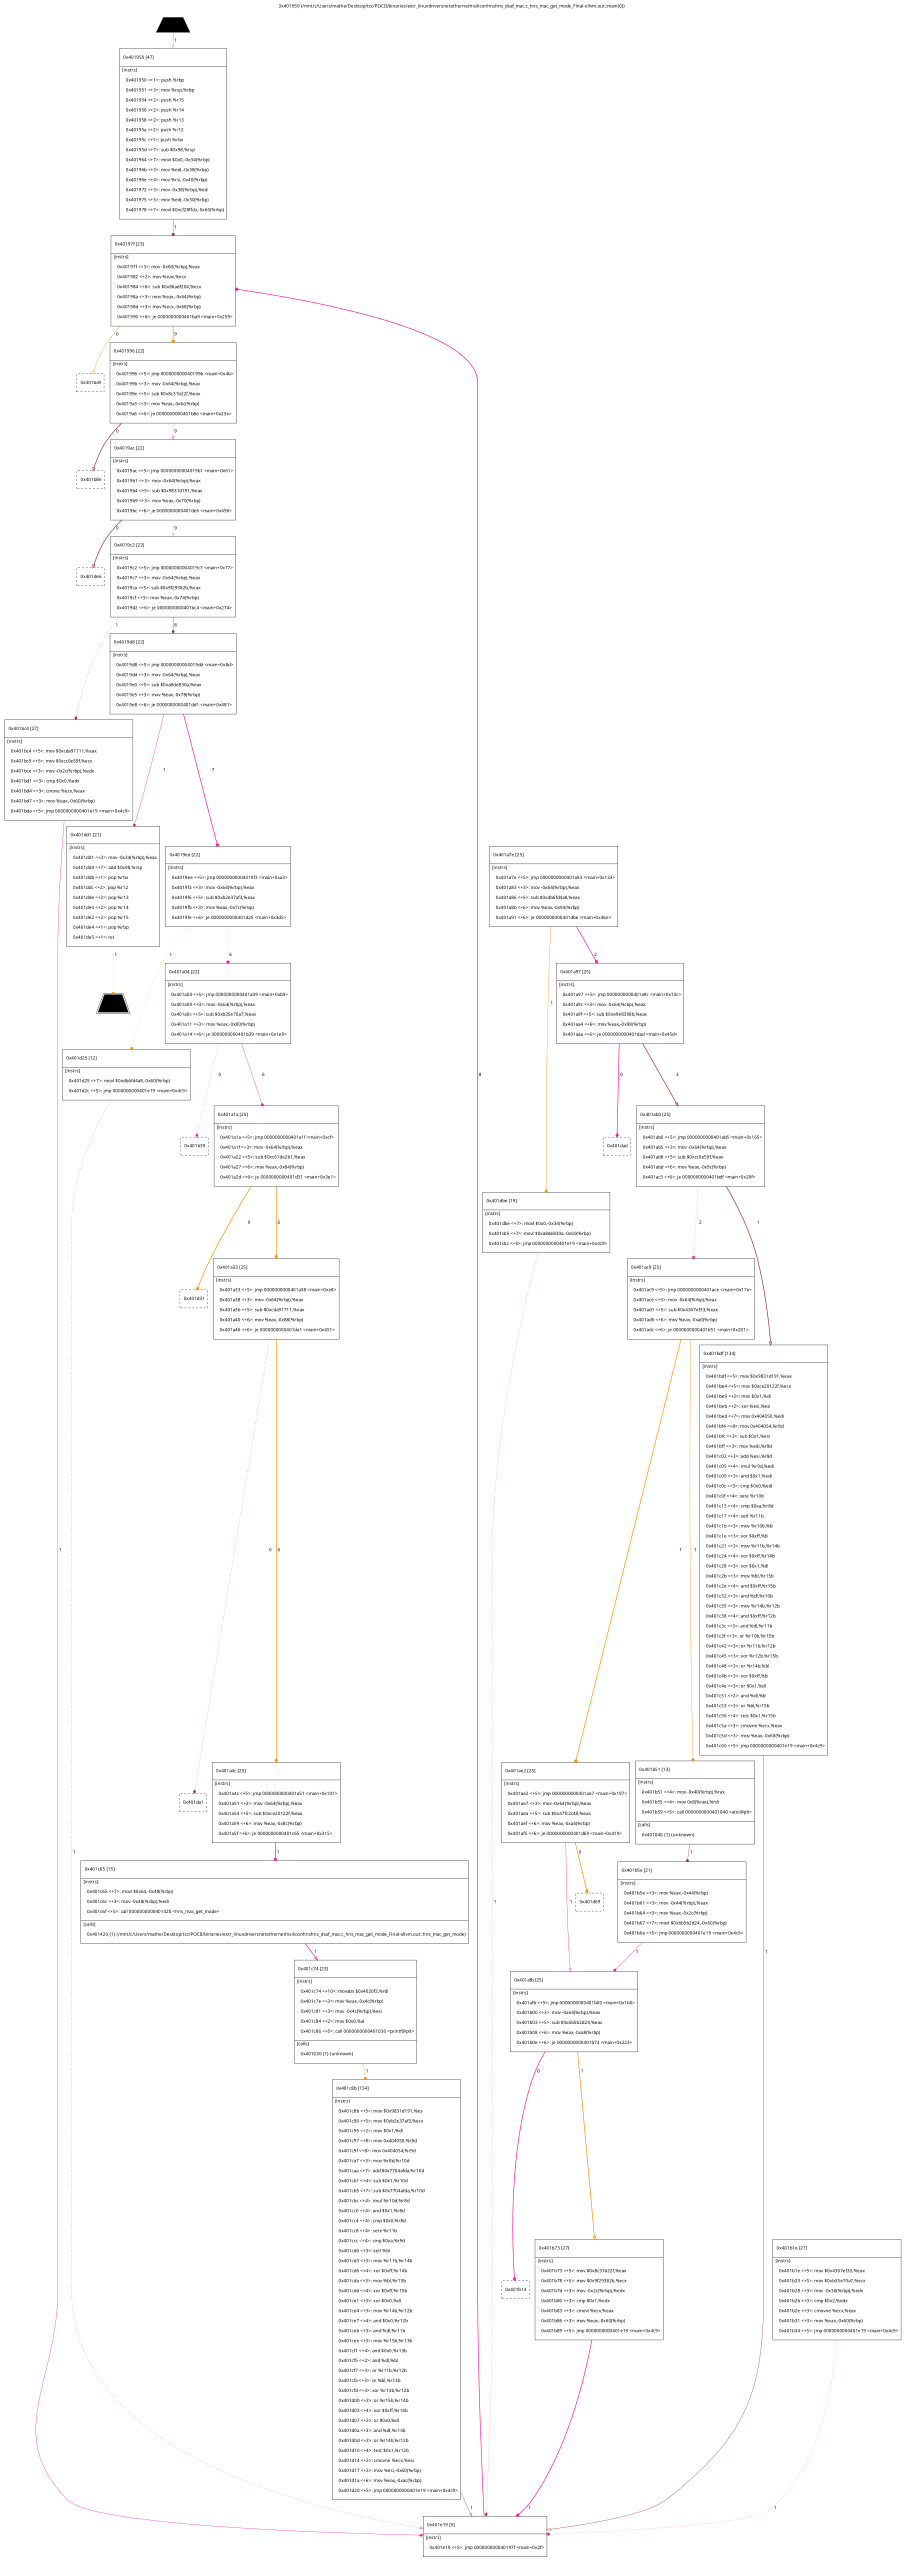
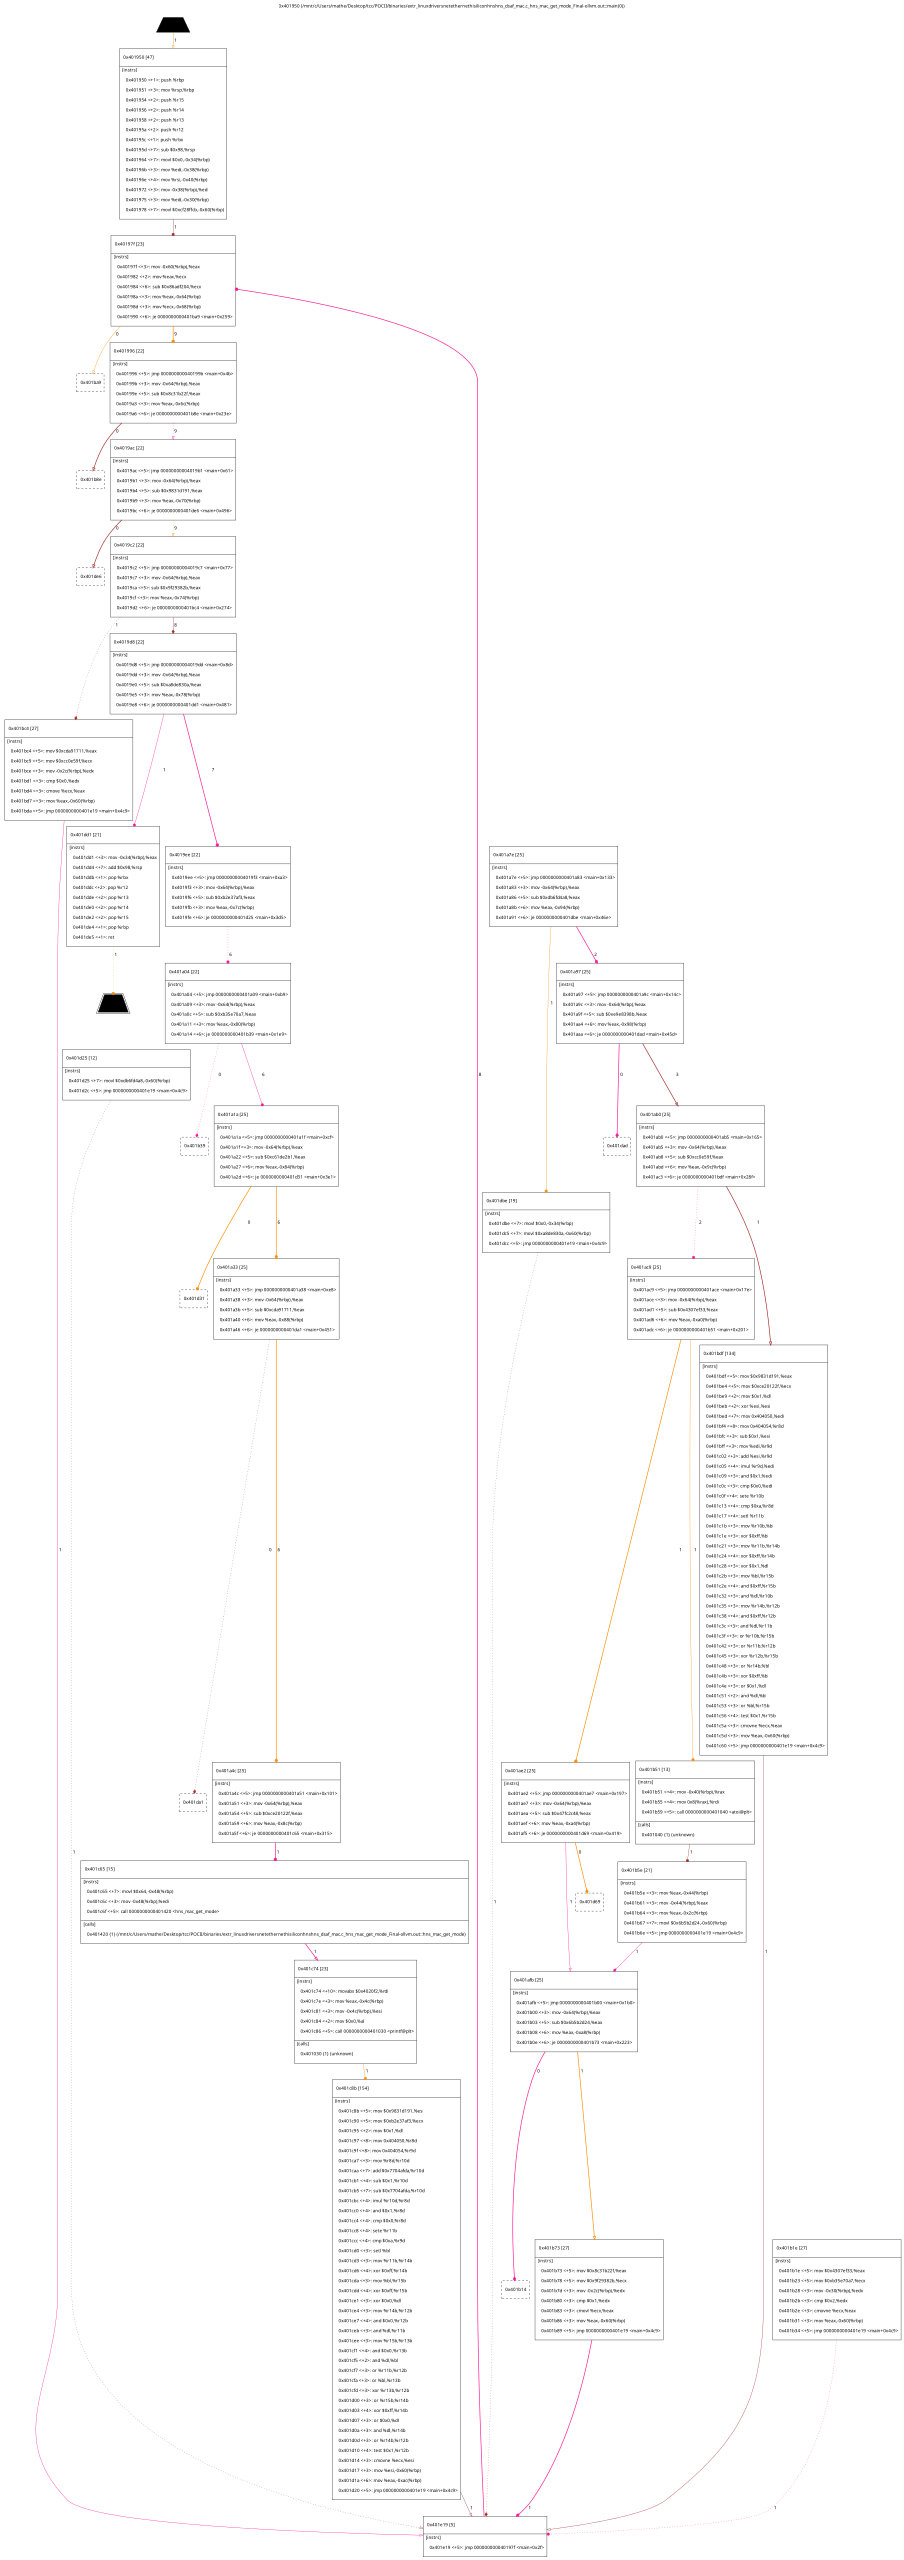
(152, 983) -> none
(58, 1843) -> (58, 1843)
